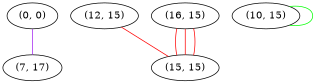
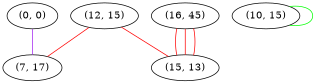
(185, 16) -> (185, 16)
none -> (68, 42)
(185, 68) -> (185, 68)
